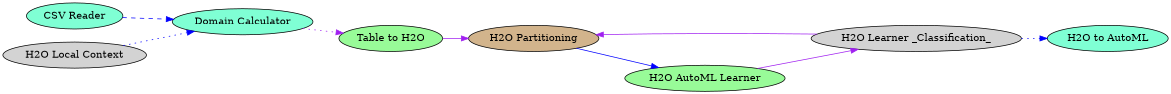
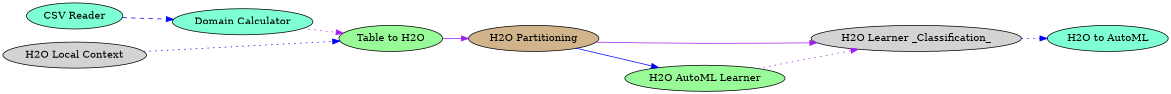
(710, 34) -> (703, 43)
(155, 39) -> (238, 46)
(804, 60) -> (804, 60)
